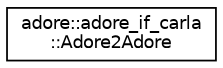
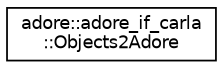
(111, 34) -> (111, 34)
